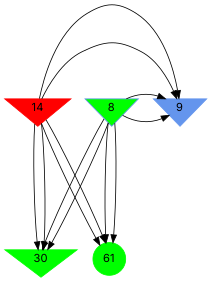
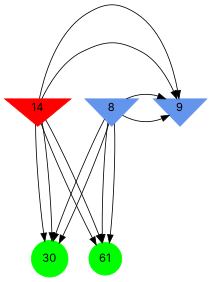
(112, 108) -> (112, 108)
(41, 259) -> (50, 259)
